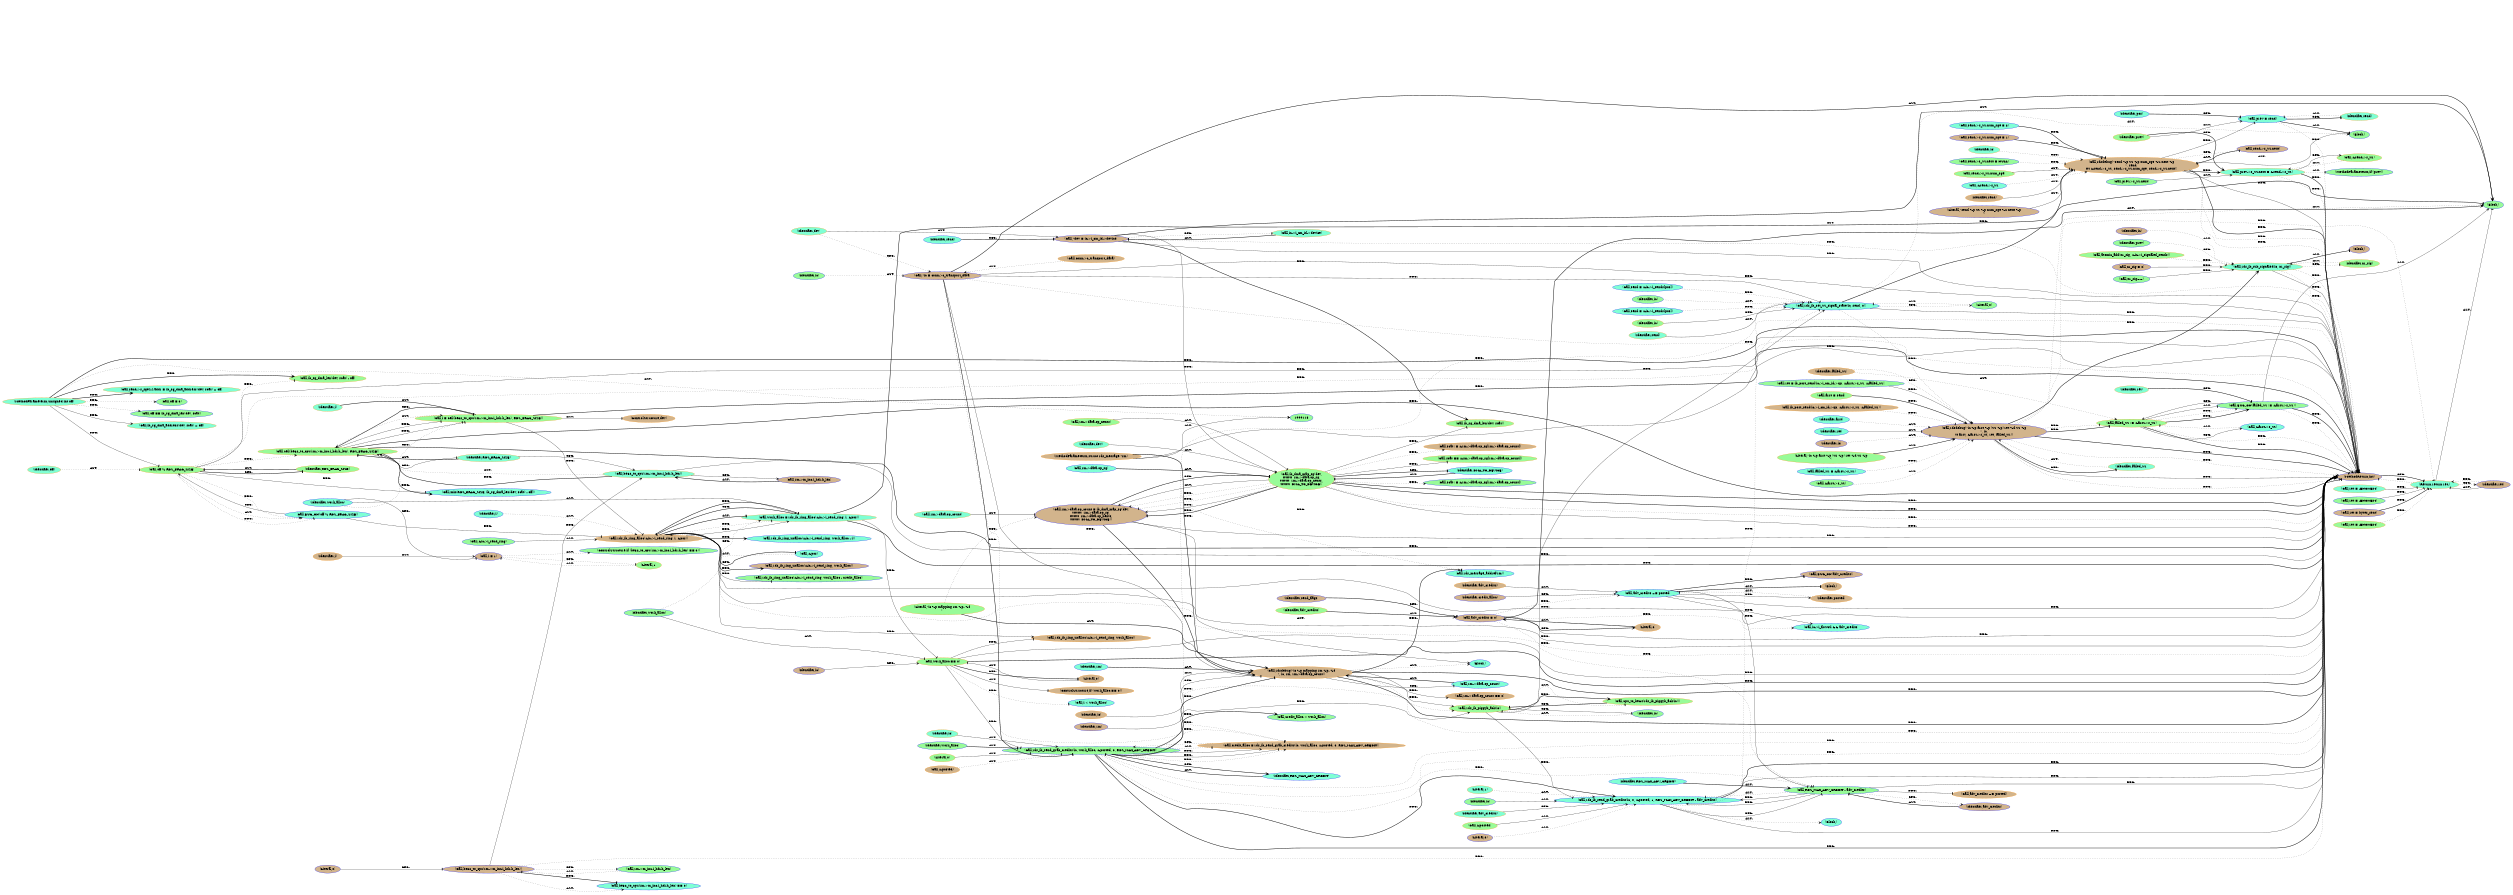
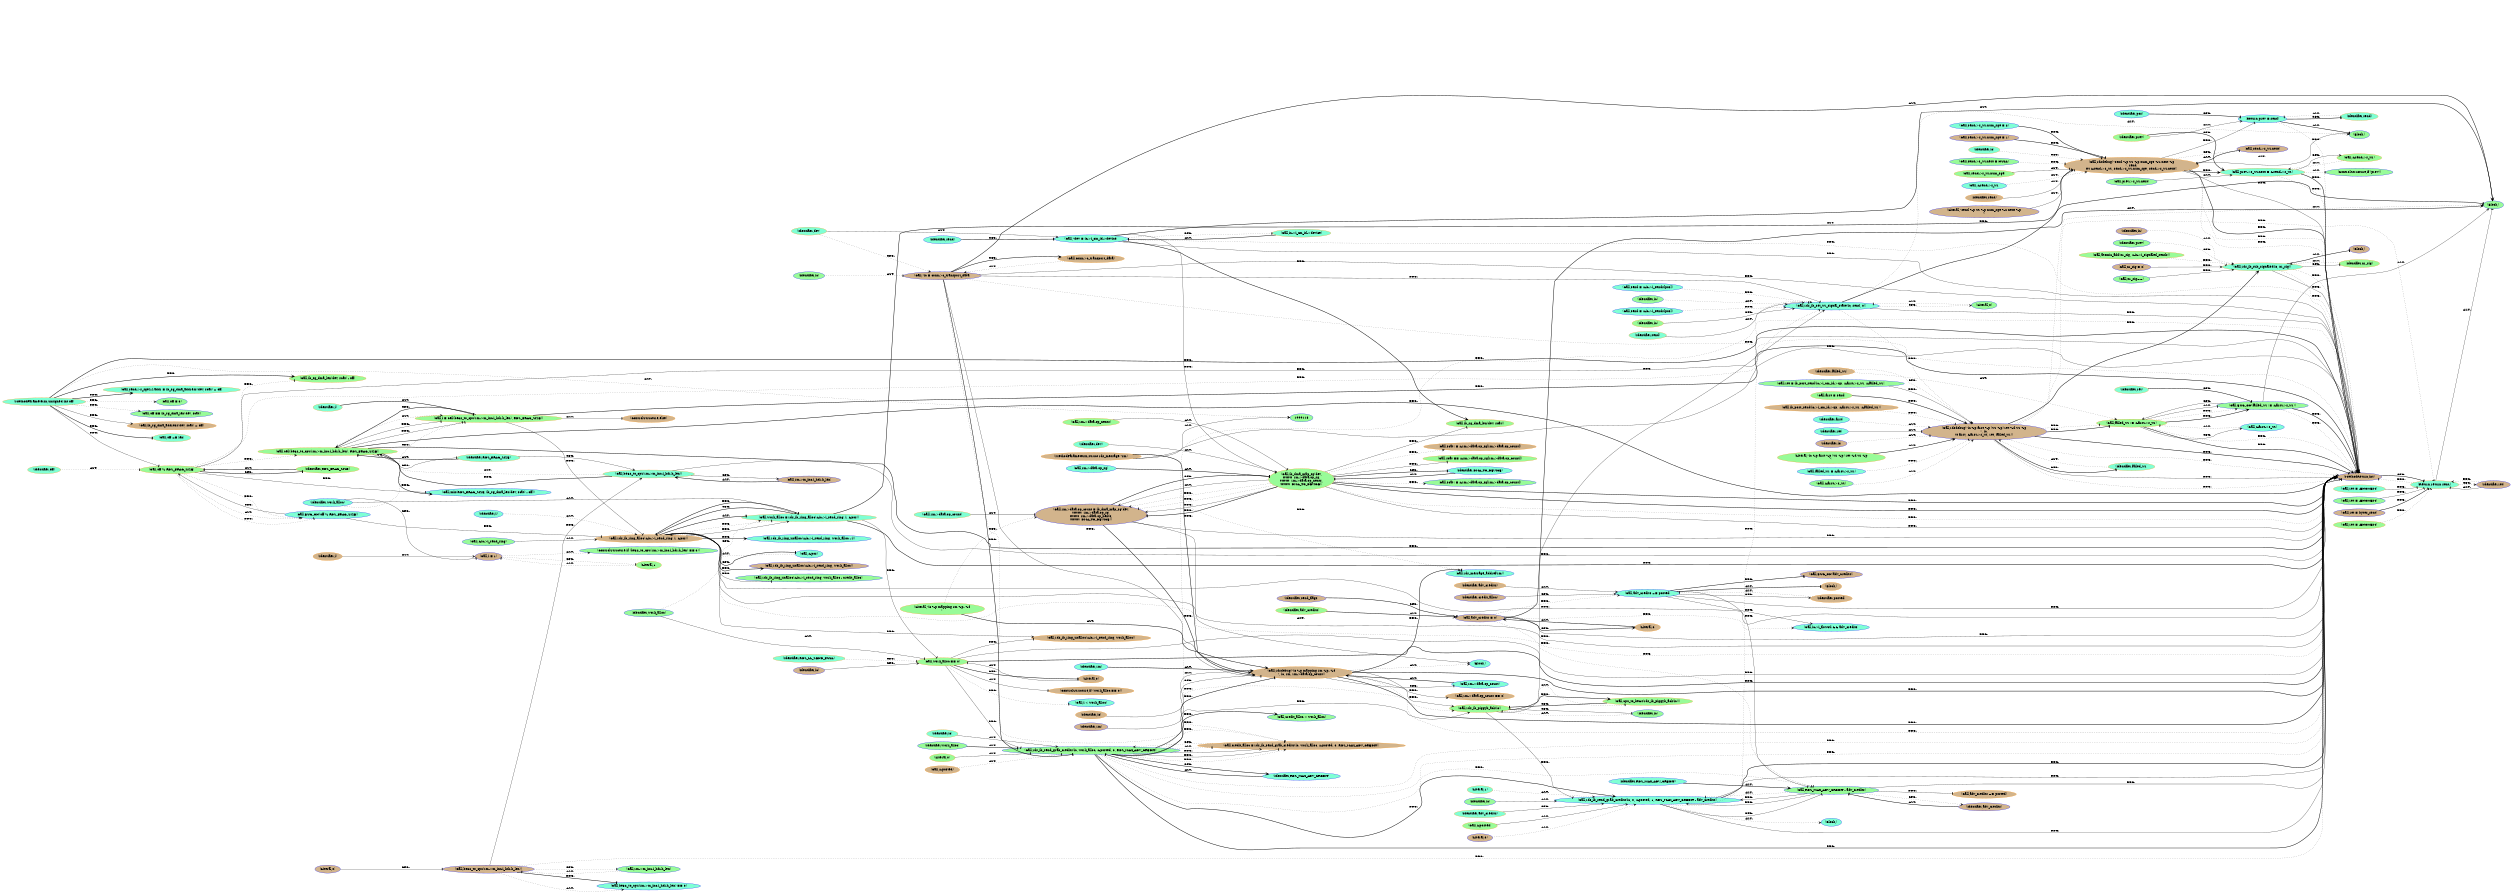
(2262, 119) -> (2262, 119)
(2359, 172) -> (2359, 172)
(1091, 239) -> (1091, 239)
none -> (1004, 259)
(2321, 266) -> (2321, 266)
(649, 418) -> (649, 418)
(172, 426) -> (172, 426)
none -> (172, 438)
(2435, 485) -> (2435, 485)
none -> (809, 658)
